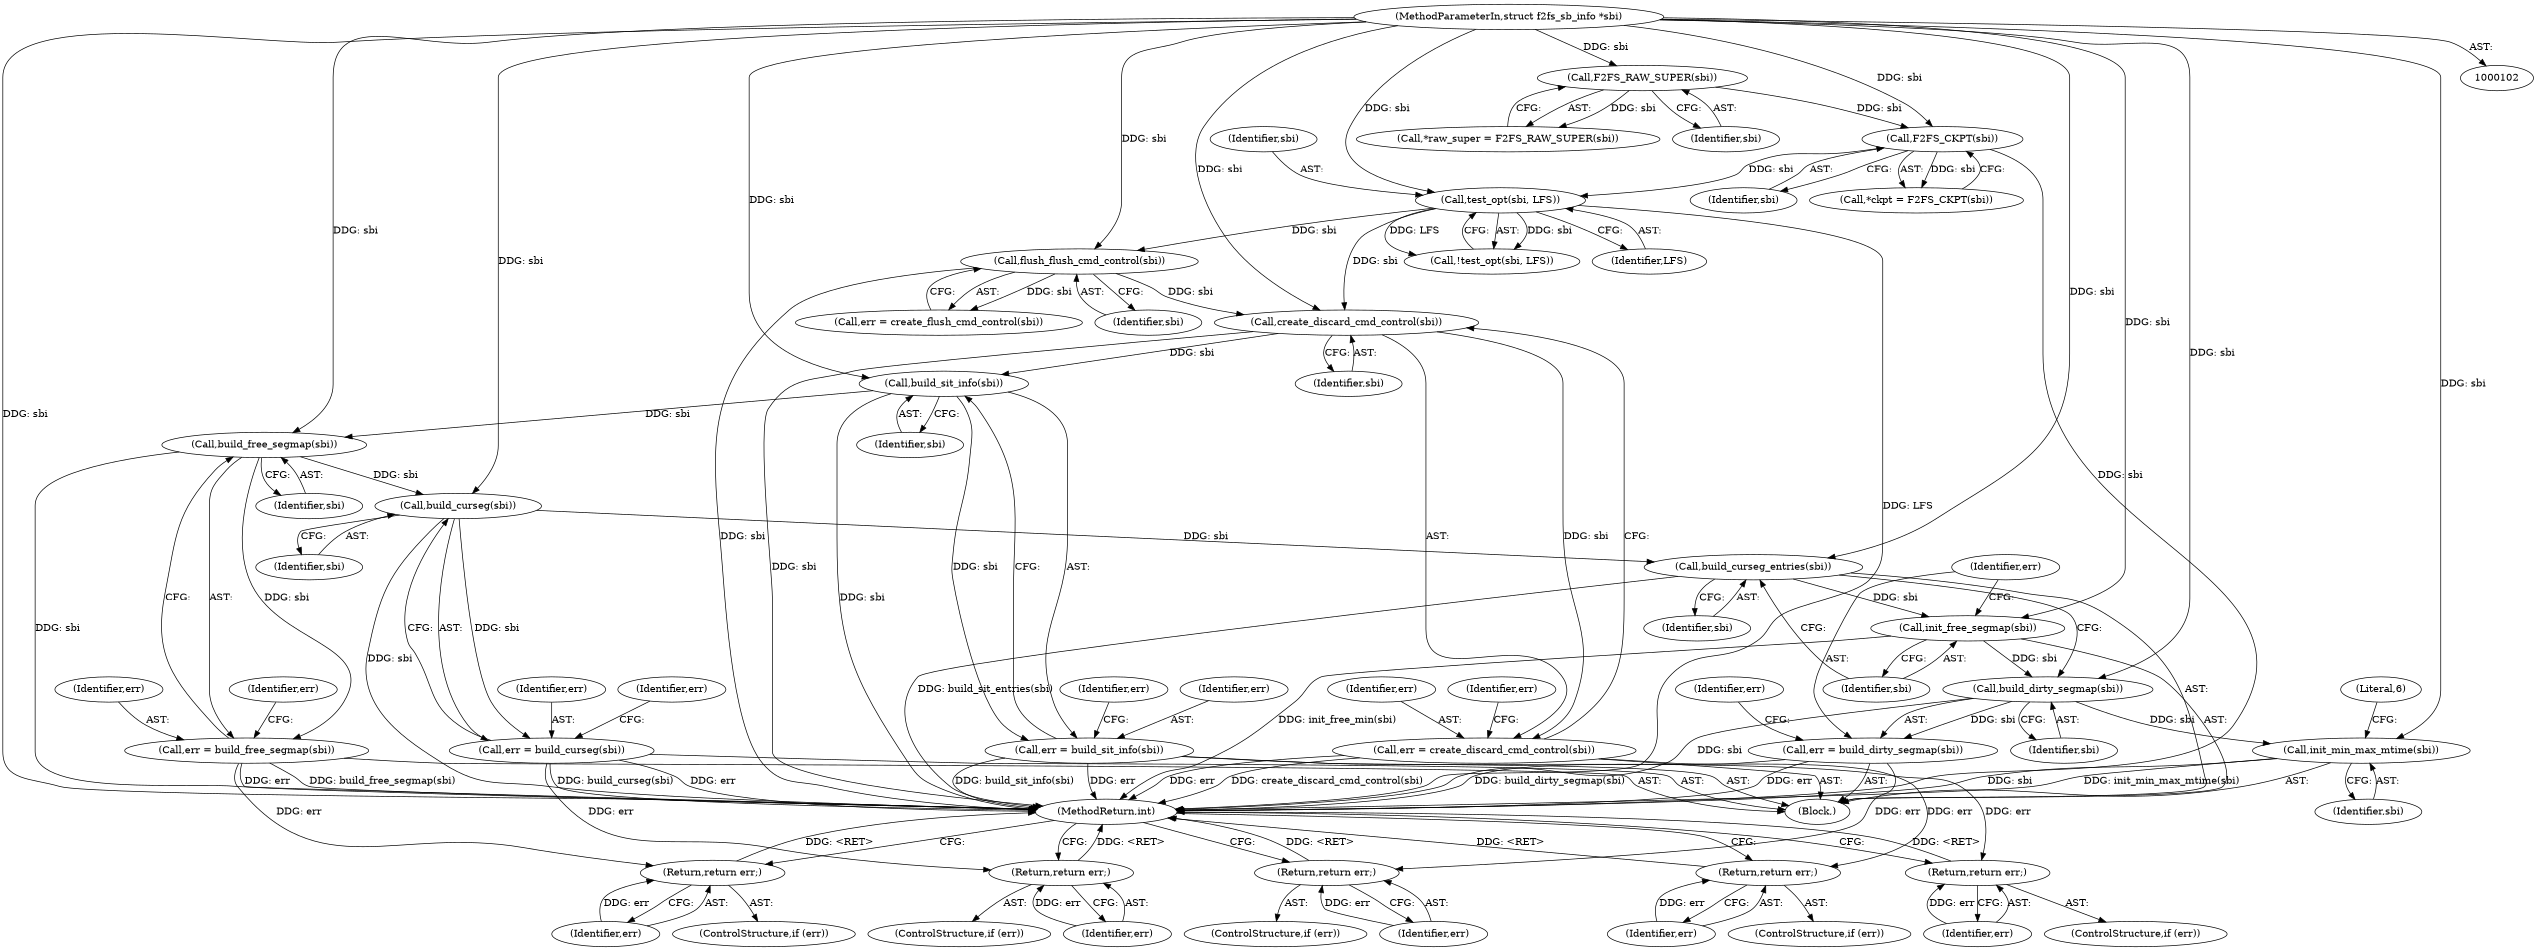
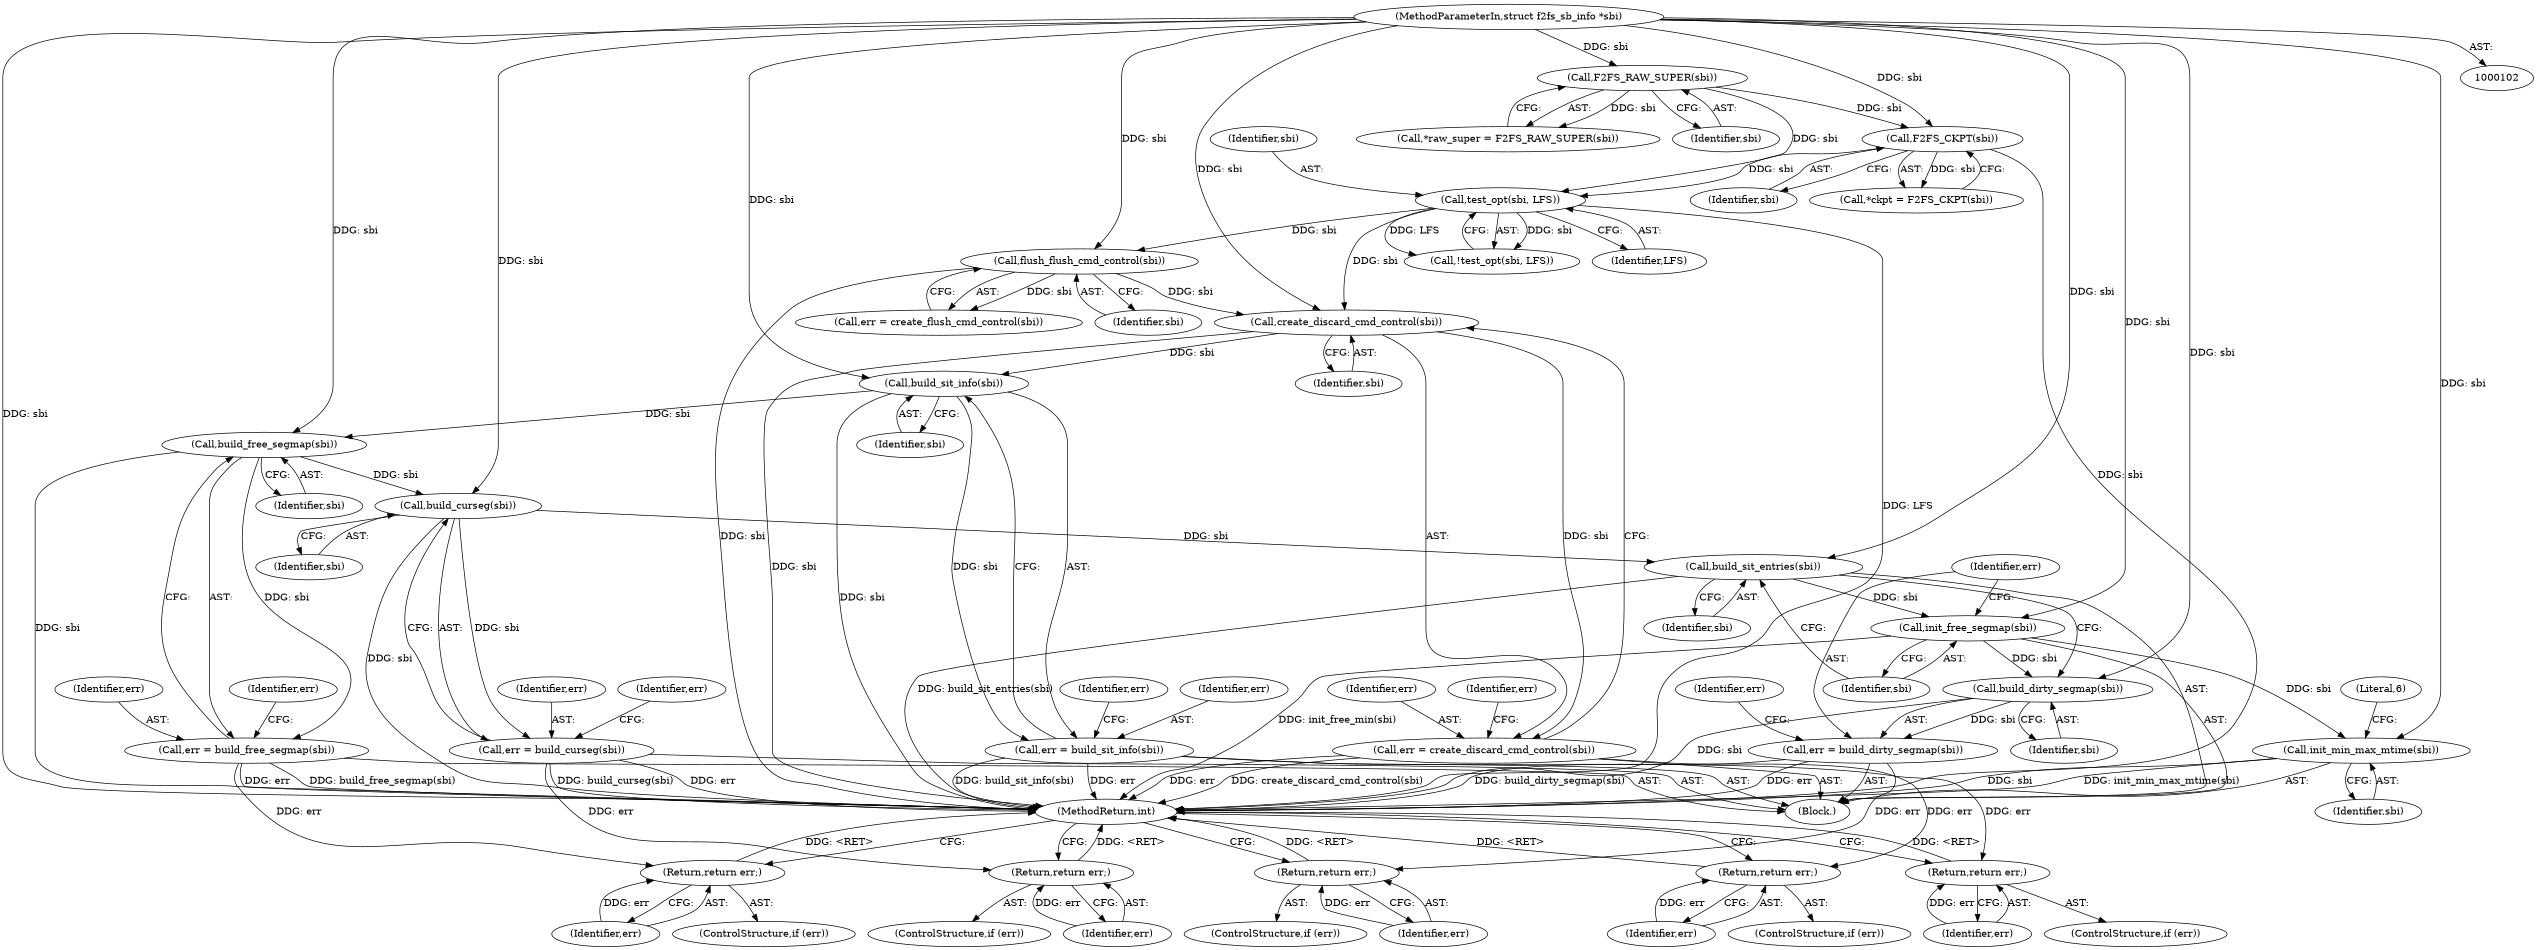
(1362, 108) -> (1739, 164)
(1753, 567) -> (1753, 567)
(2168, 729) -> (2192, 666)
